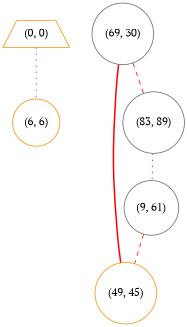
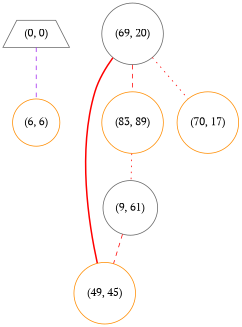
(36, 34) -> (36, 34)
(123, 34) -> (133, 34)
(36, 73) -> (36, 73)
(154, 123) -> (133, 123)
none -> (208, 123)
